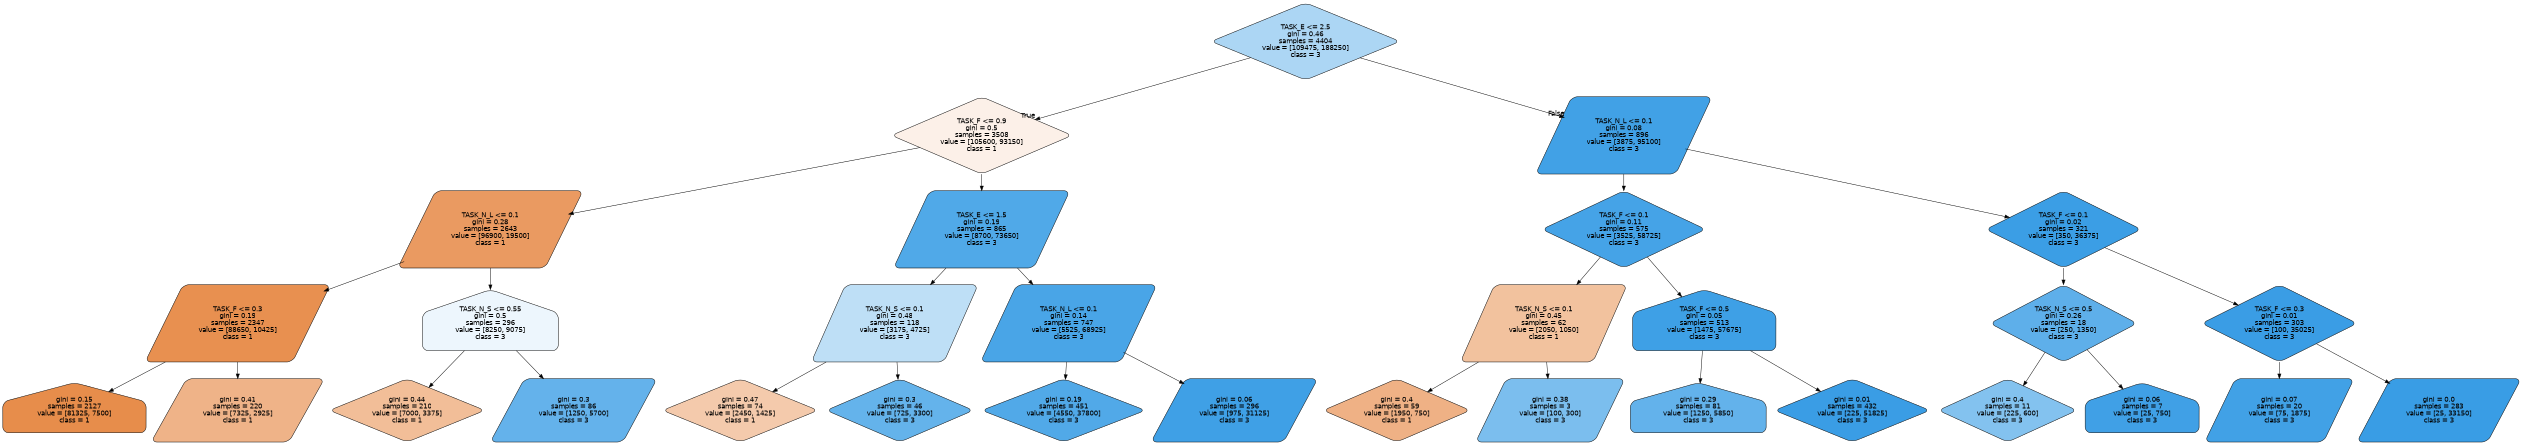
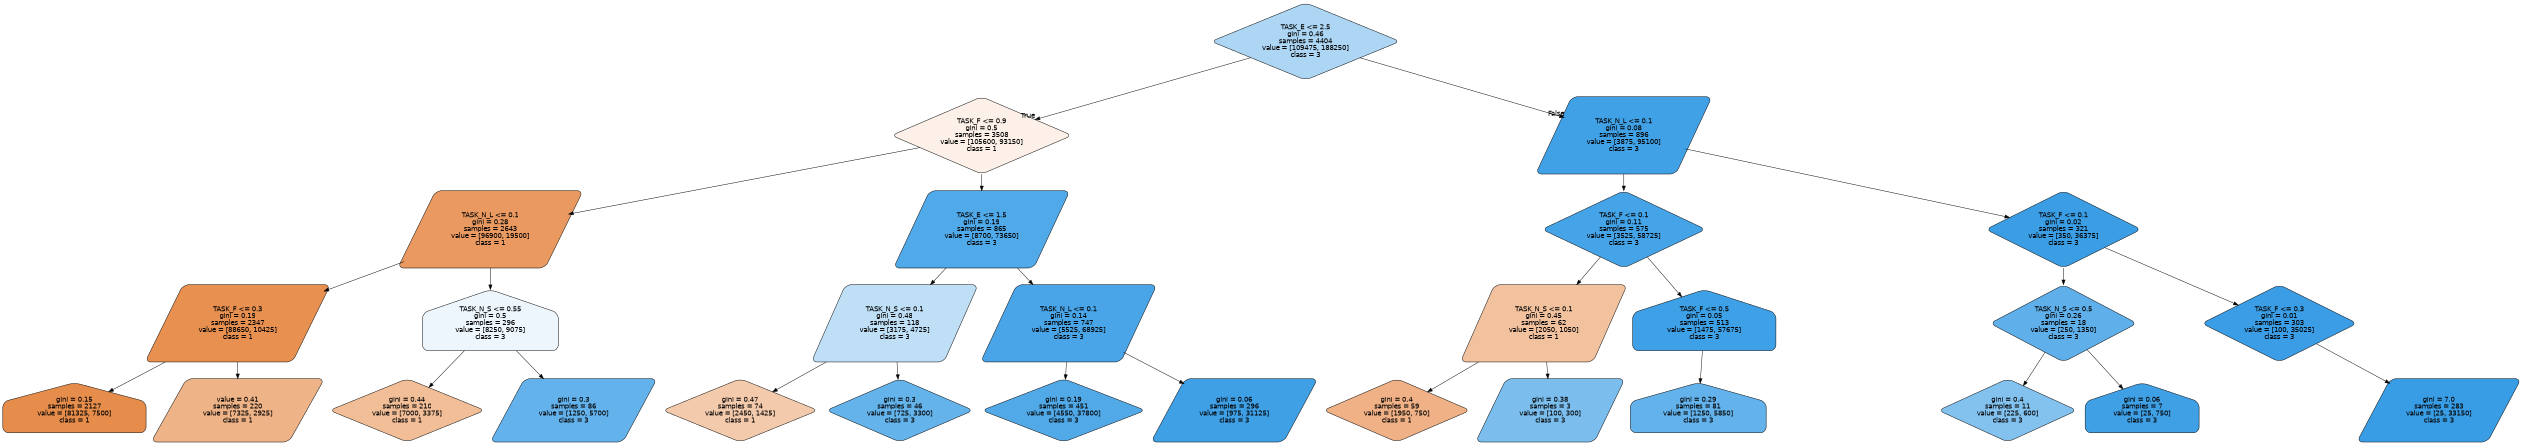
(238, 410) -> (238, 410)
(1852, 410) -> none
(2279, 410) -> none
(2439, 410) -> (2439, 410)
